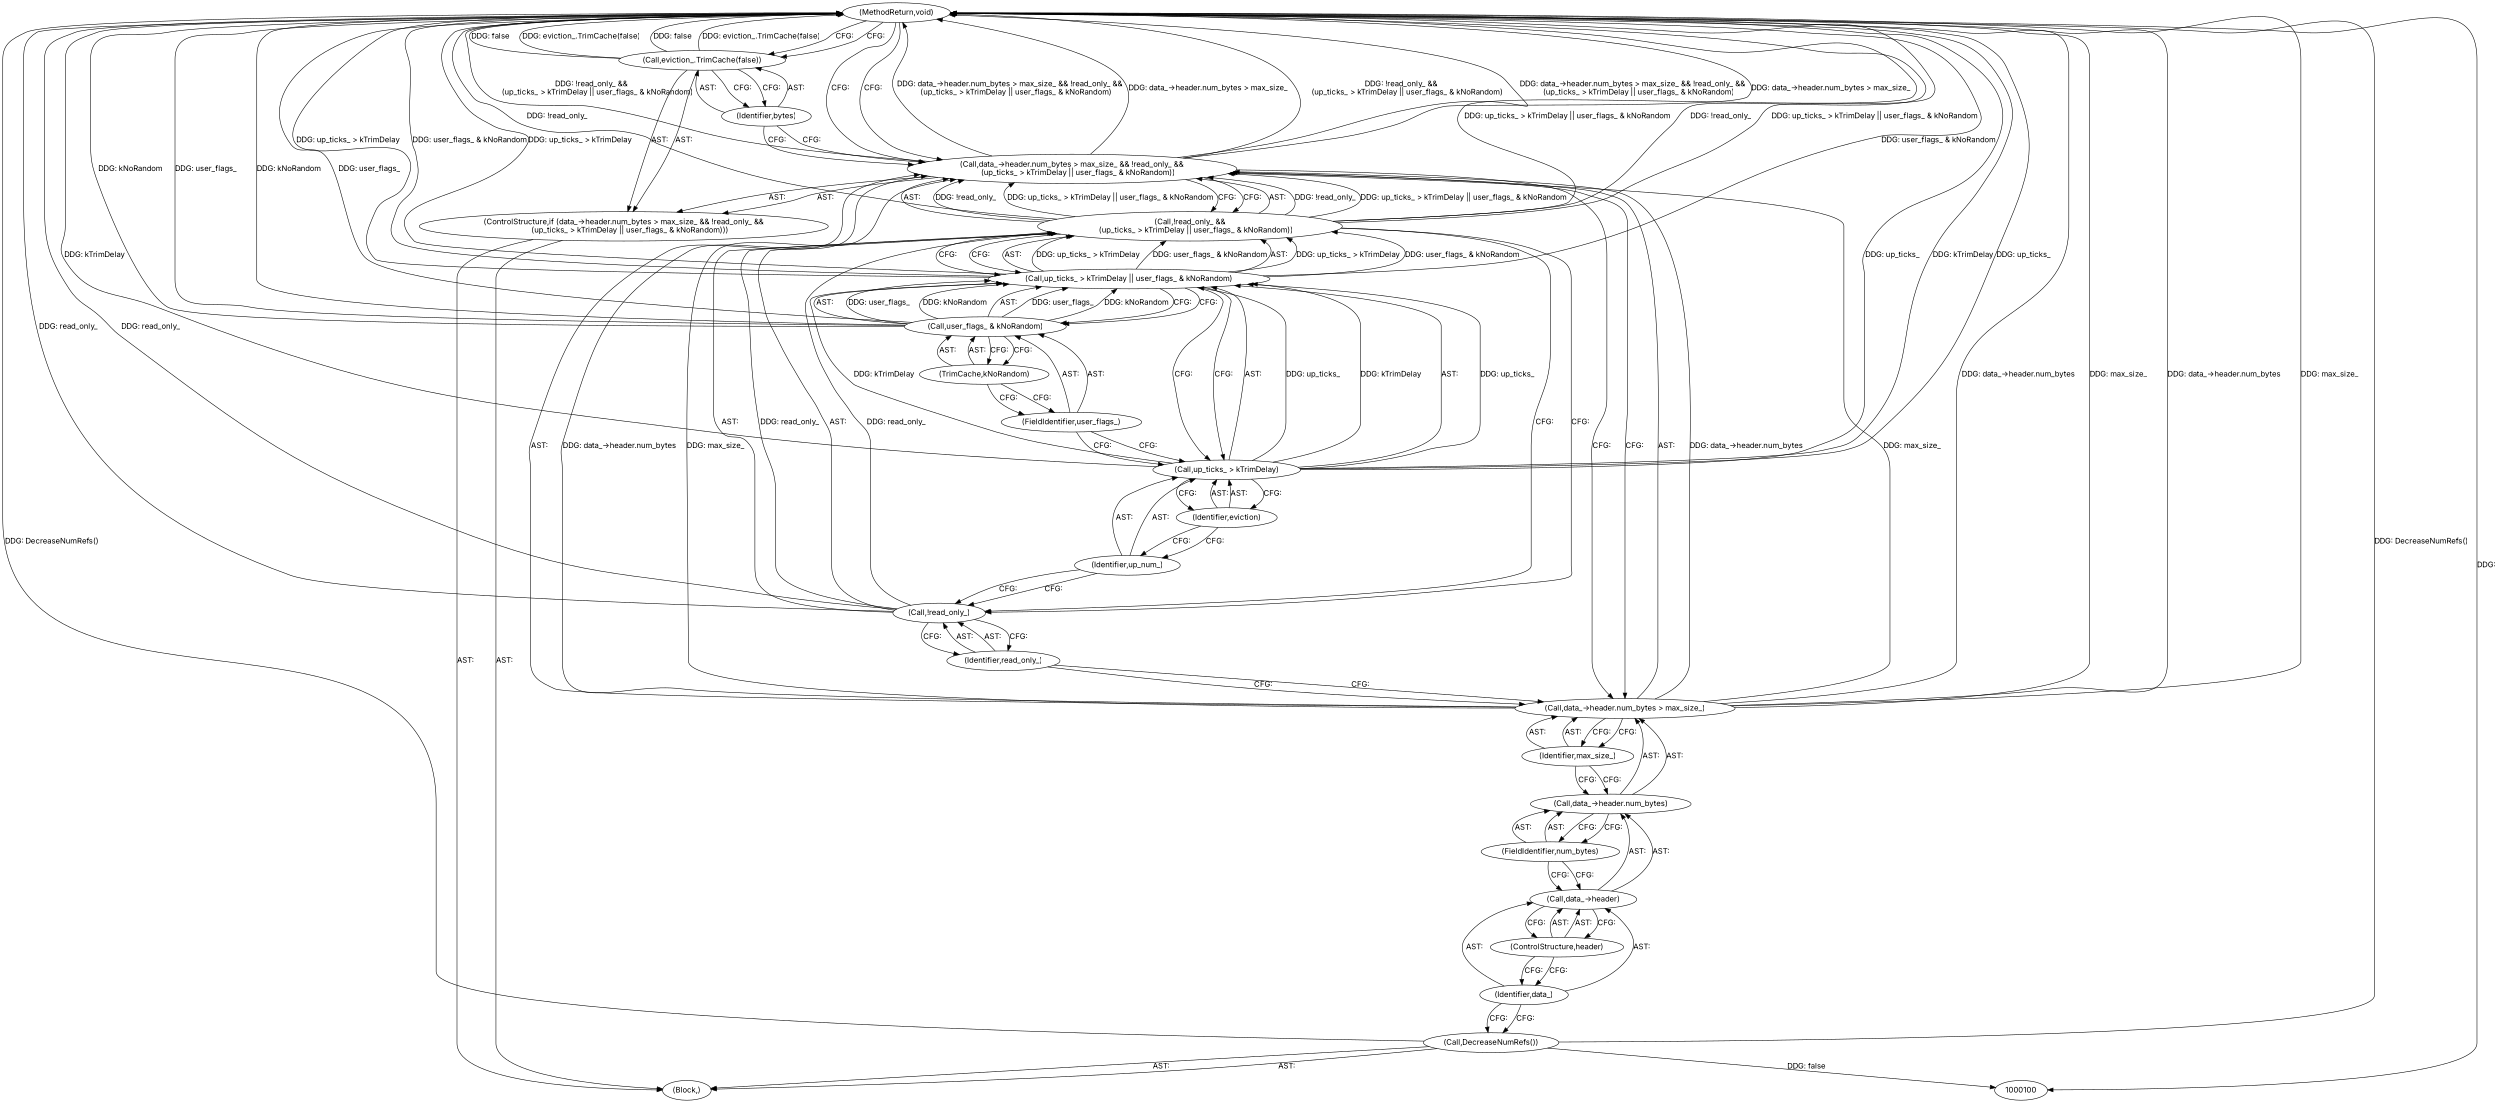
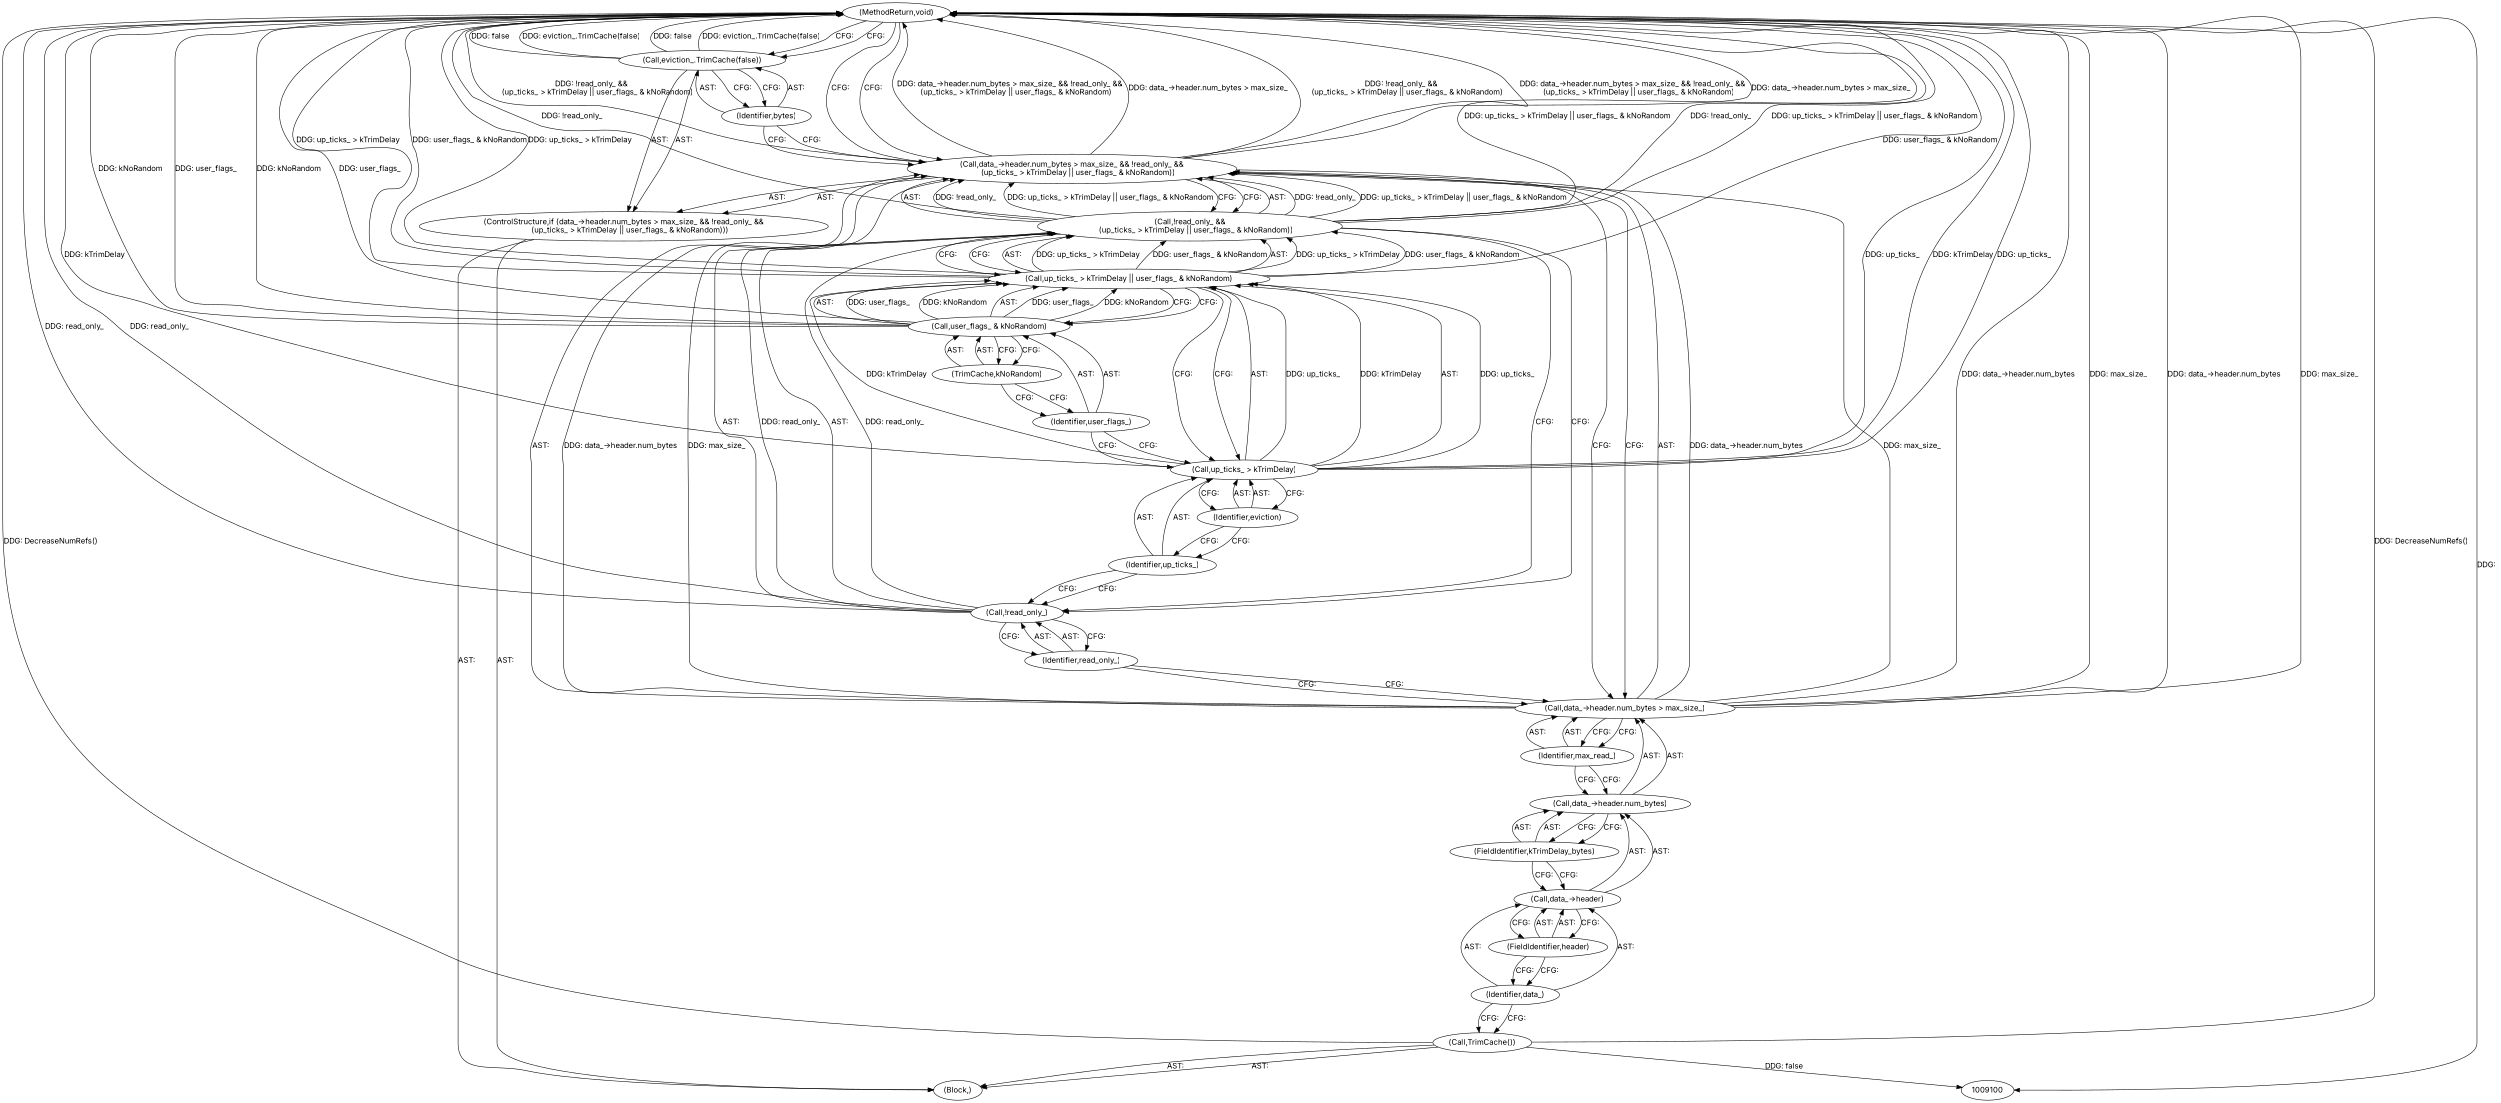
(1071, 422) -> (1091, 422)
(1127, 565) -> (1163, 565)
(1578, 756) -> (1577, 756)
(1550, 852) -> (1534, 852)
(1557, 947) -> (1548, 947)
(1491, 1043) -> (1482, 1043)
(2021, 1090) -> (1988, 1090)
